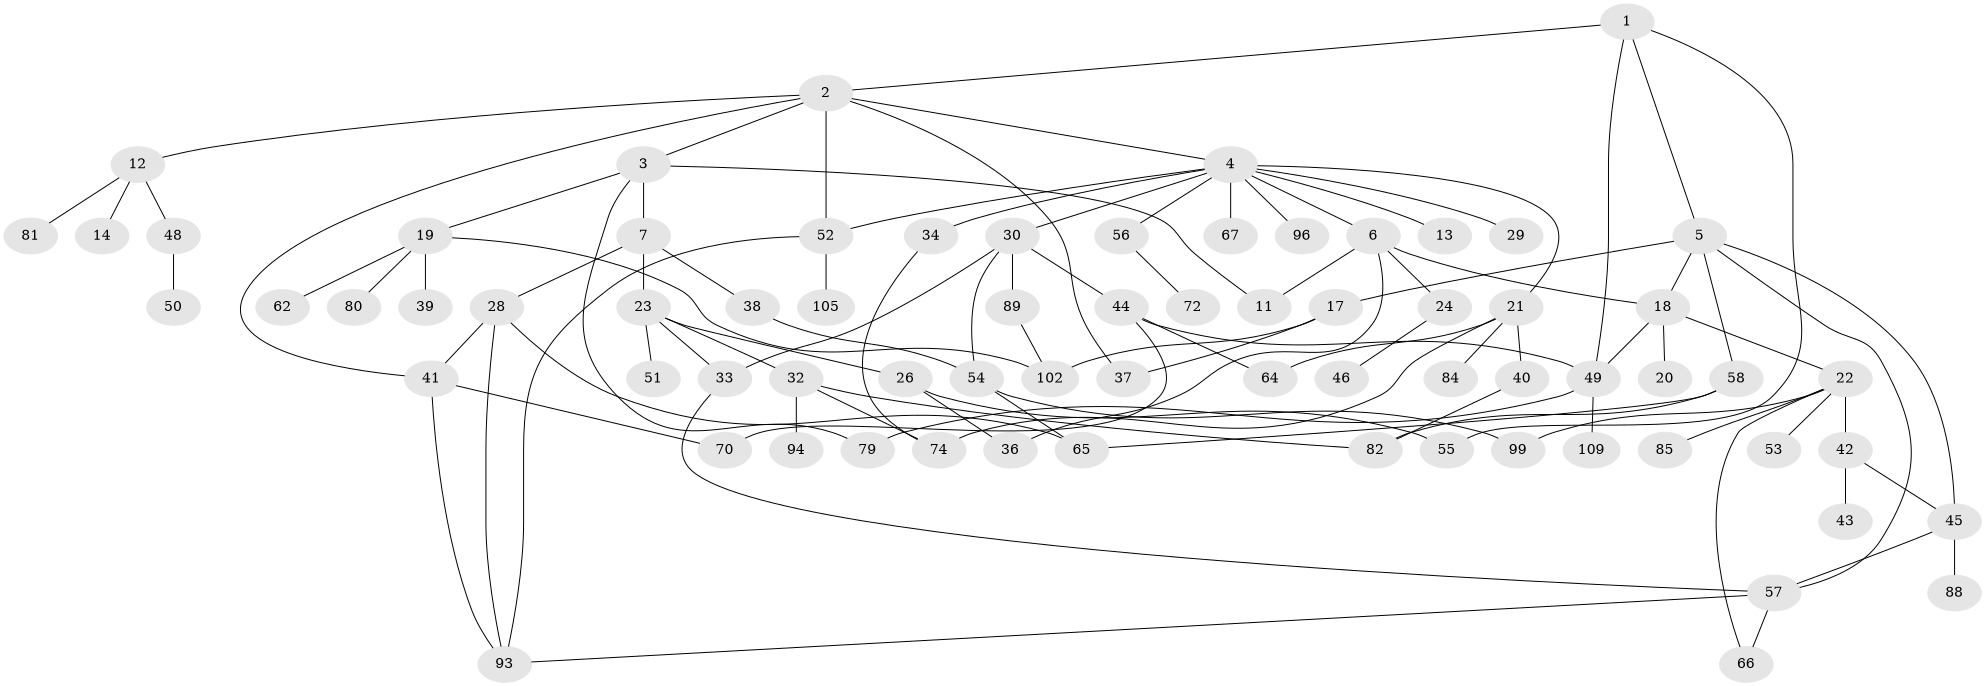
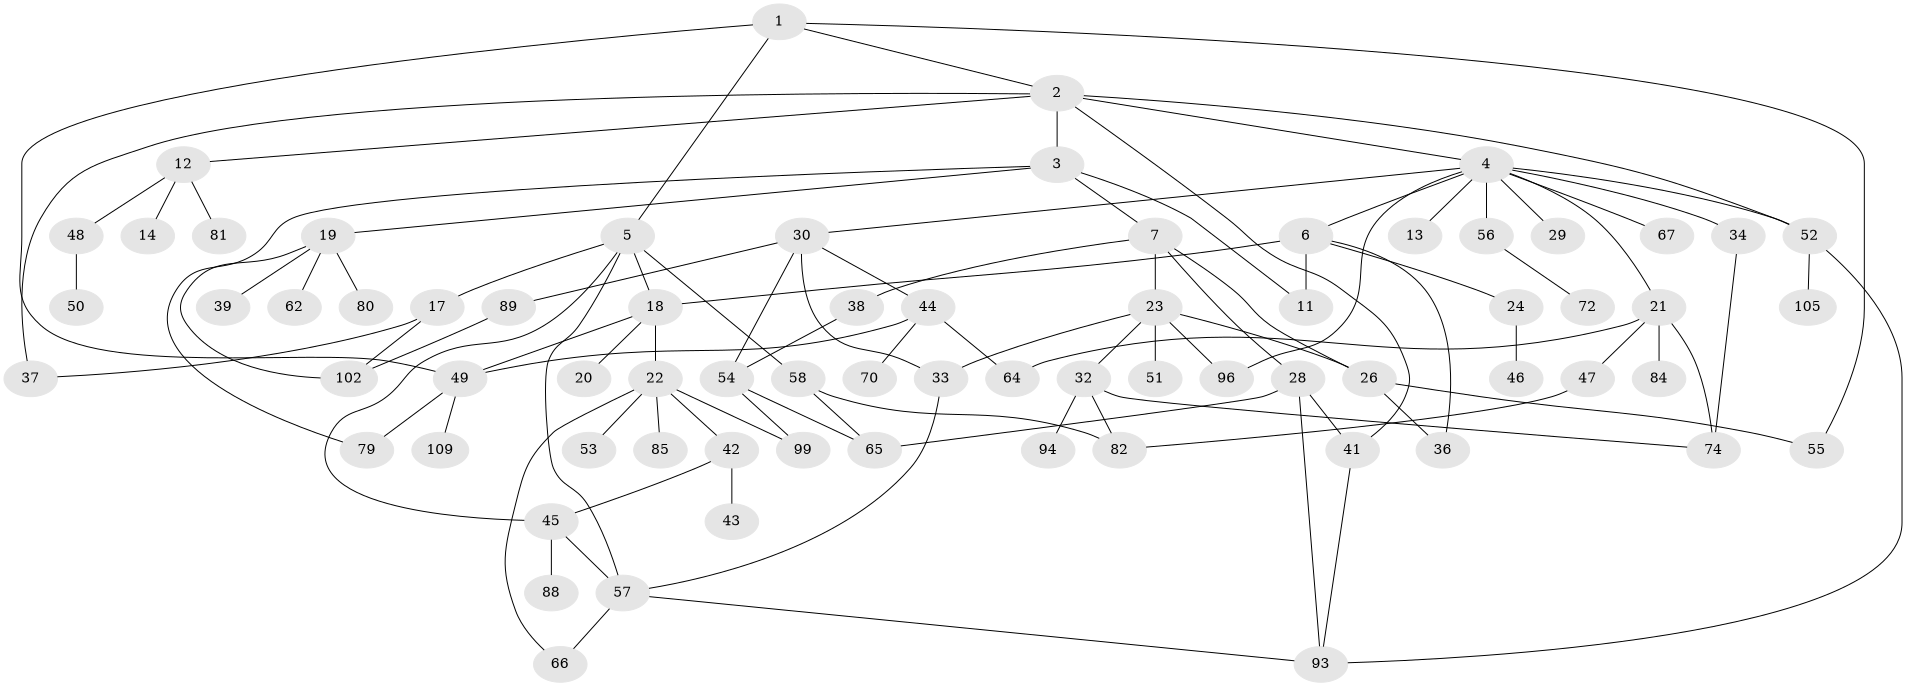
none -> (1257, 314)
none -> (1193, 345)
(1522, 379) -> (1588, 379)
(578, 414) -> none
